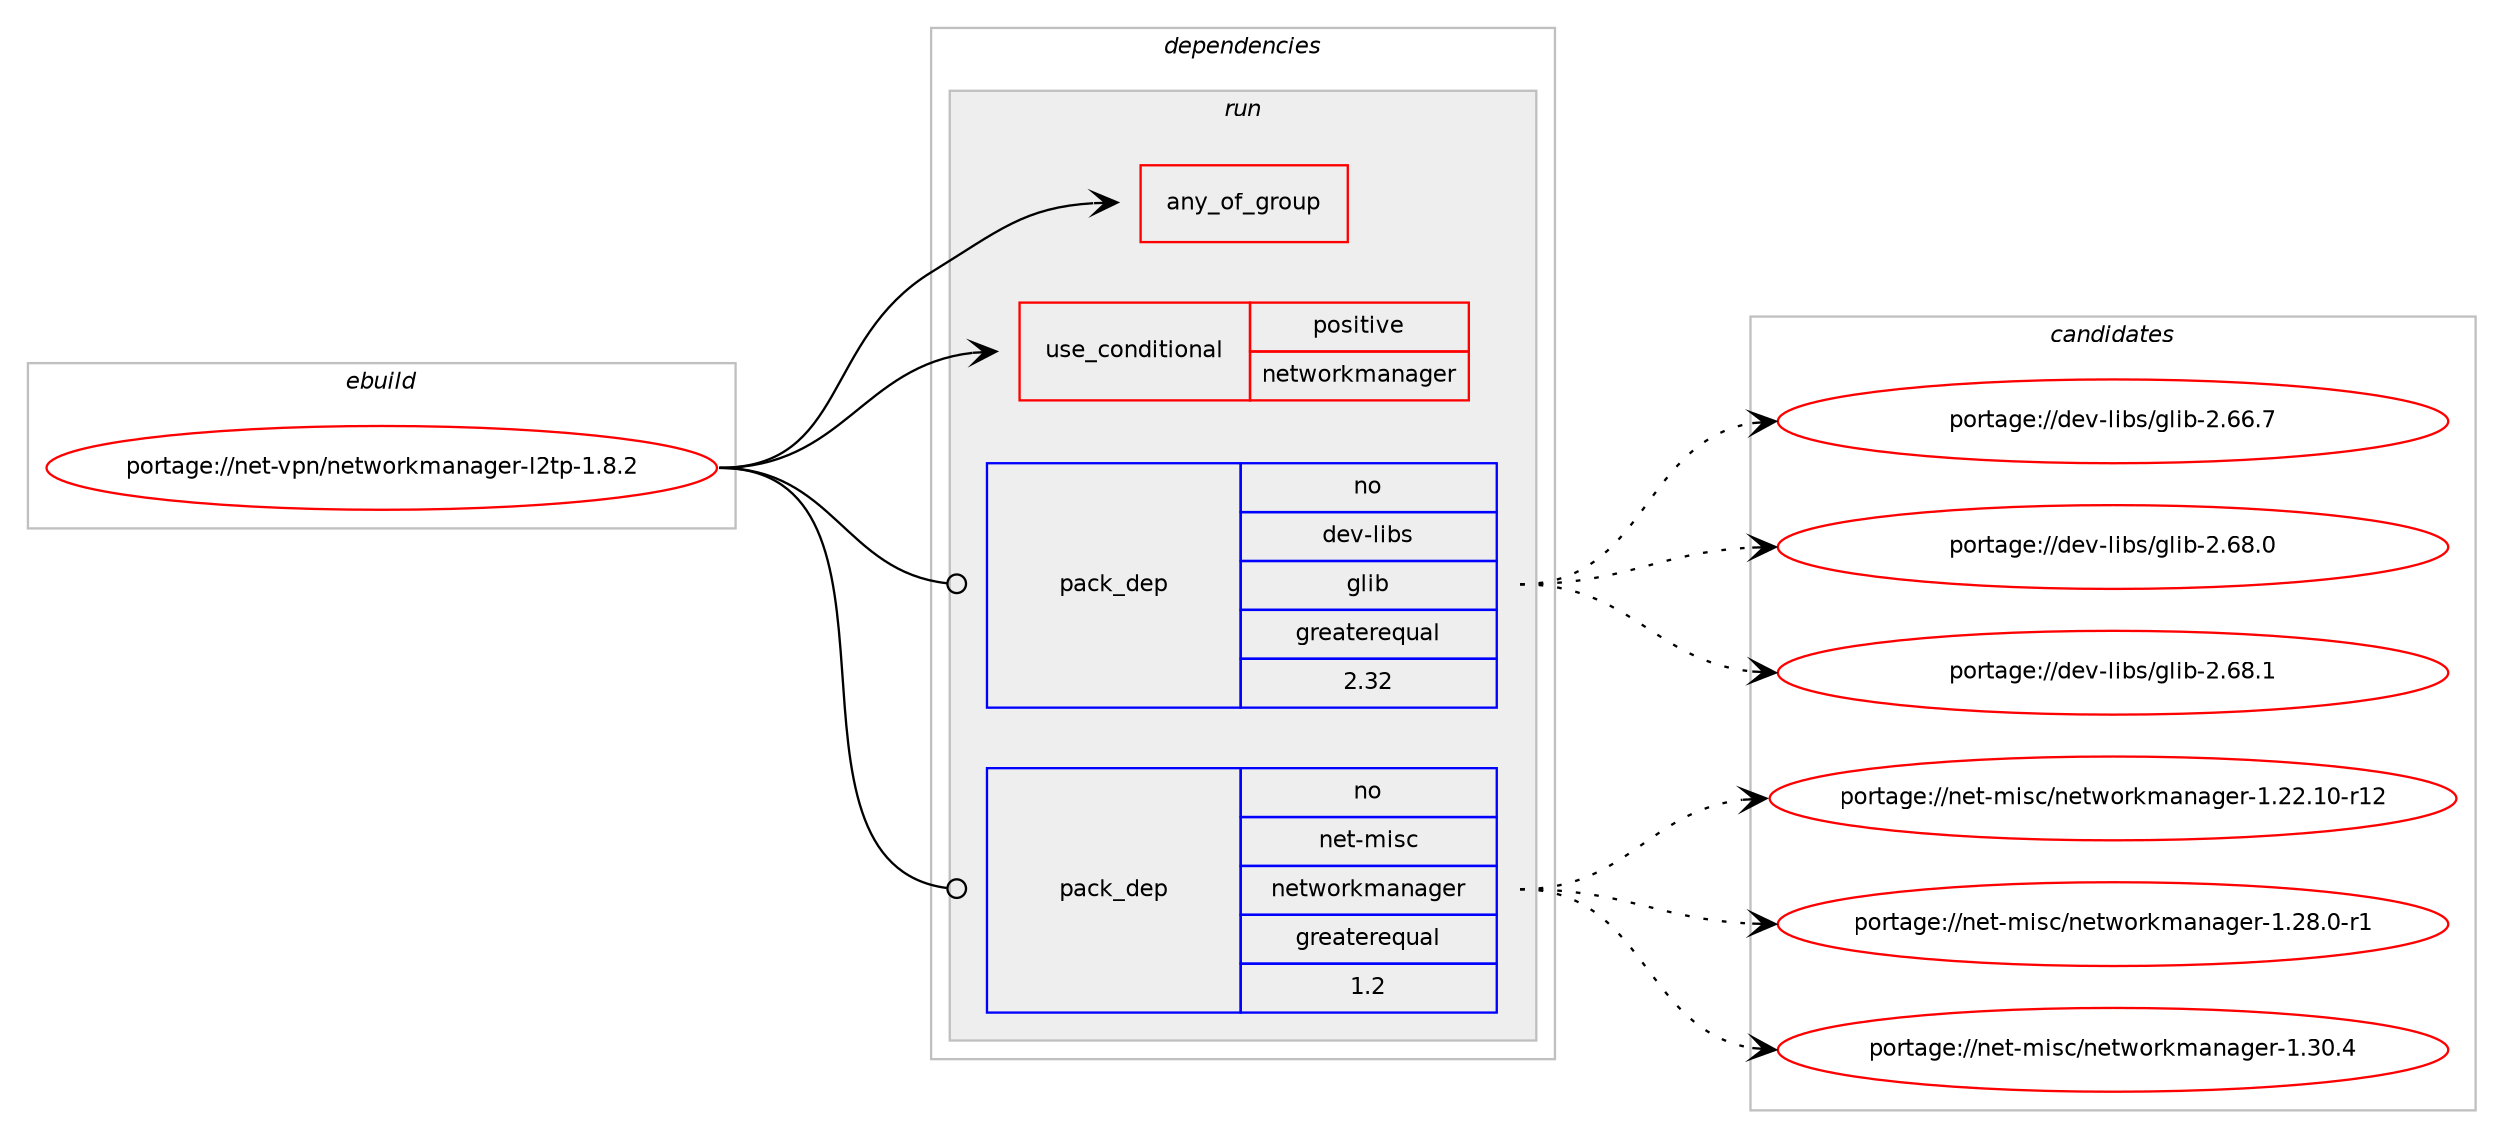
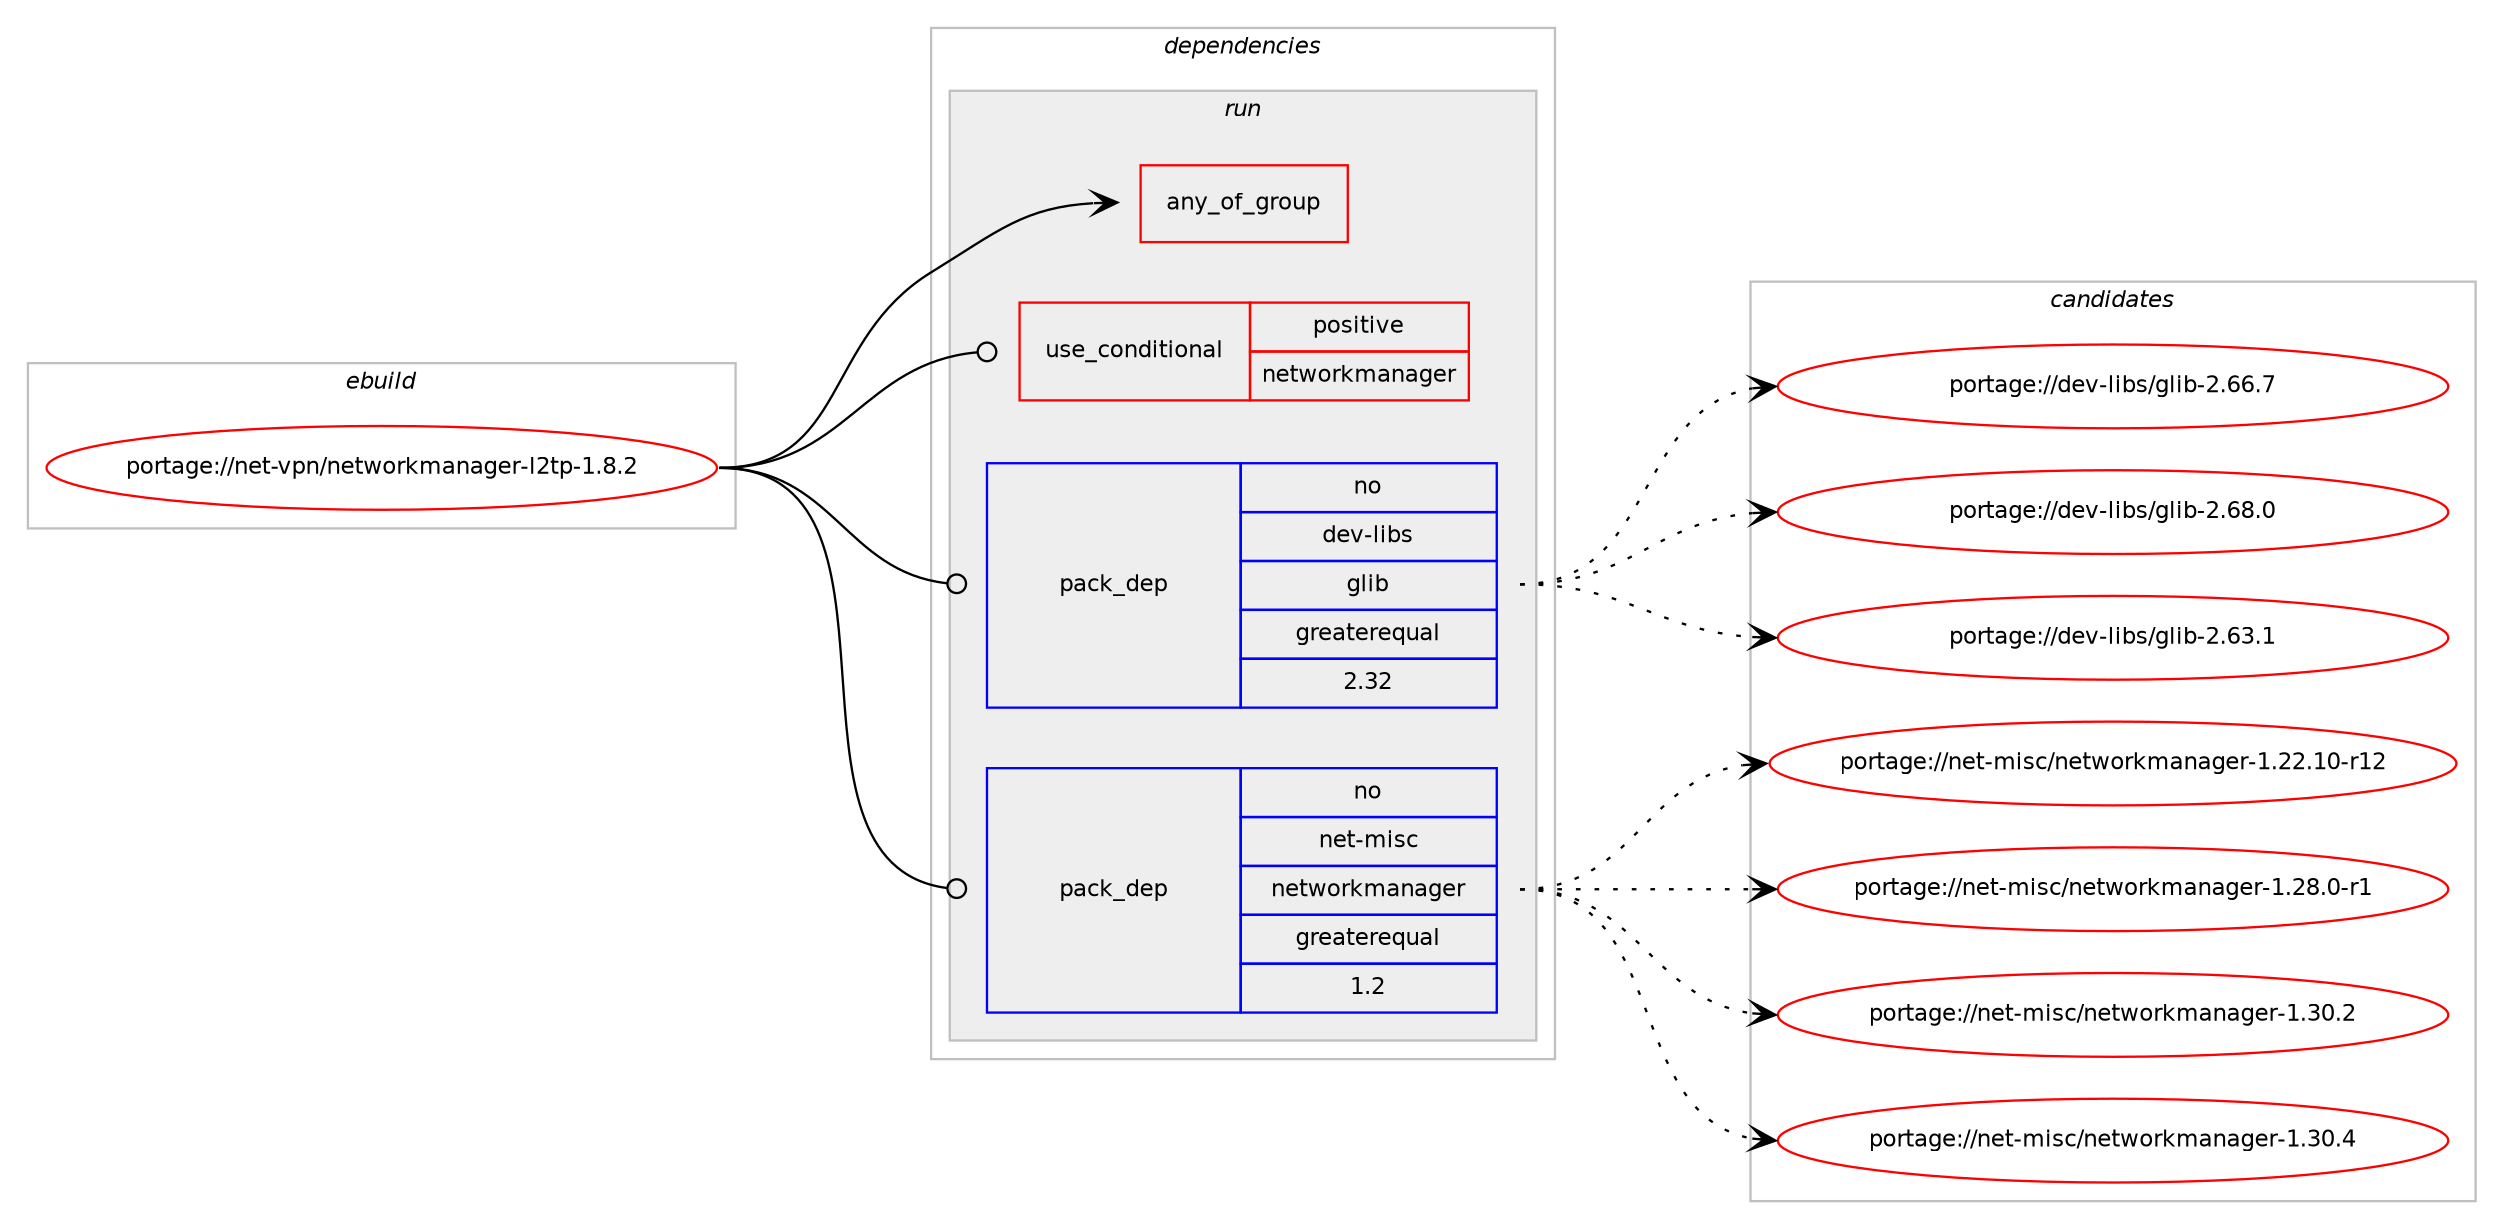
(849, 417) -> (850, 416)
(2113, 673) -> (2113, 638)
none -> (2113, 1015)
